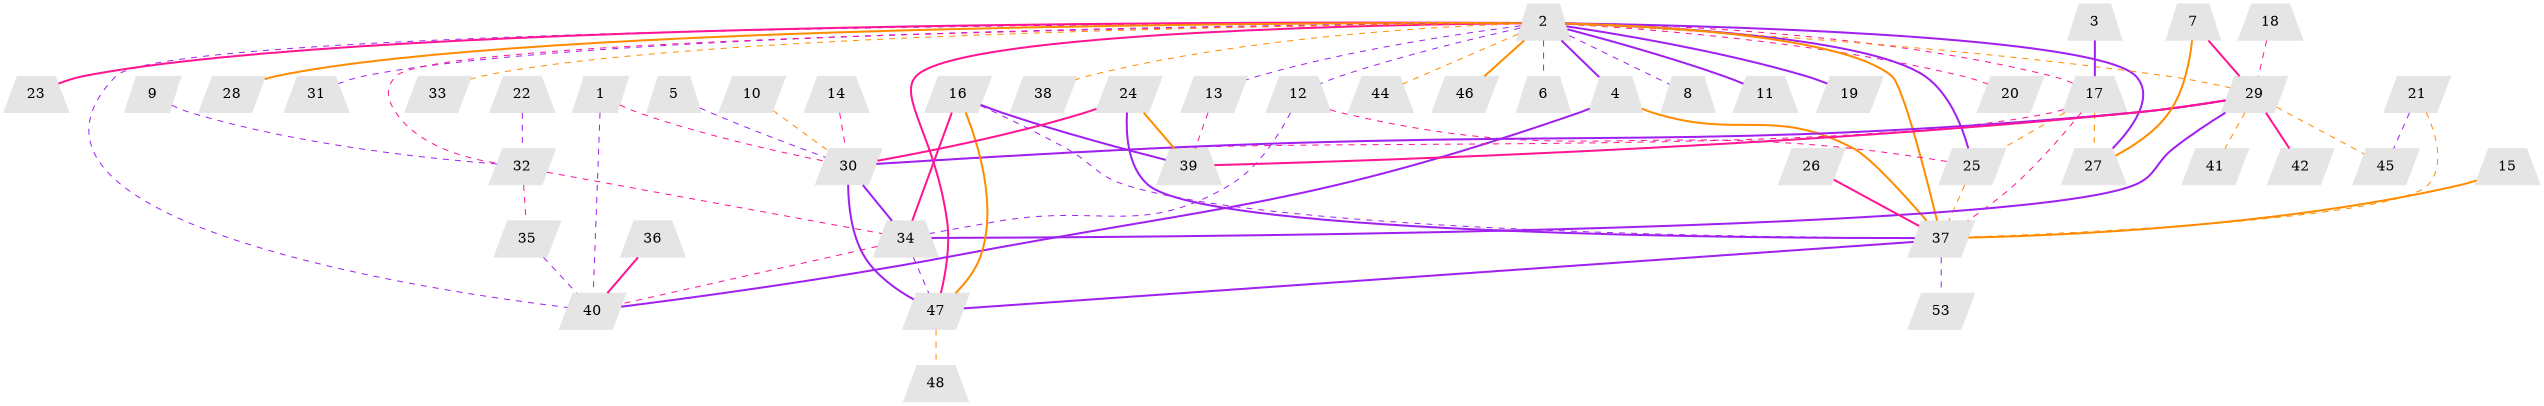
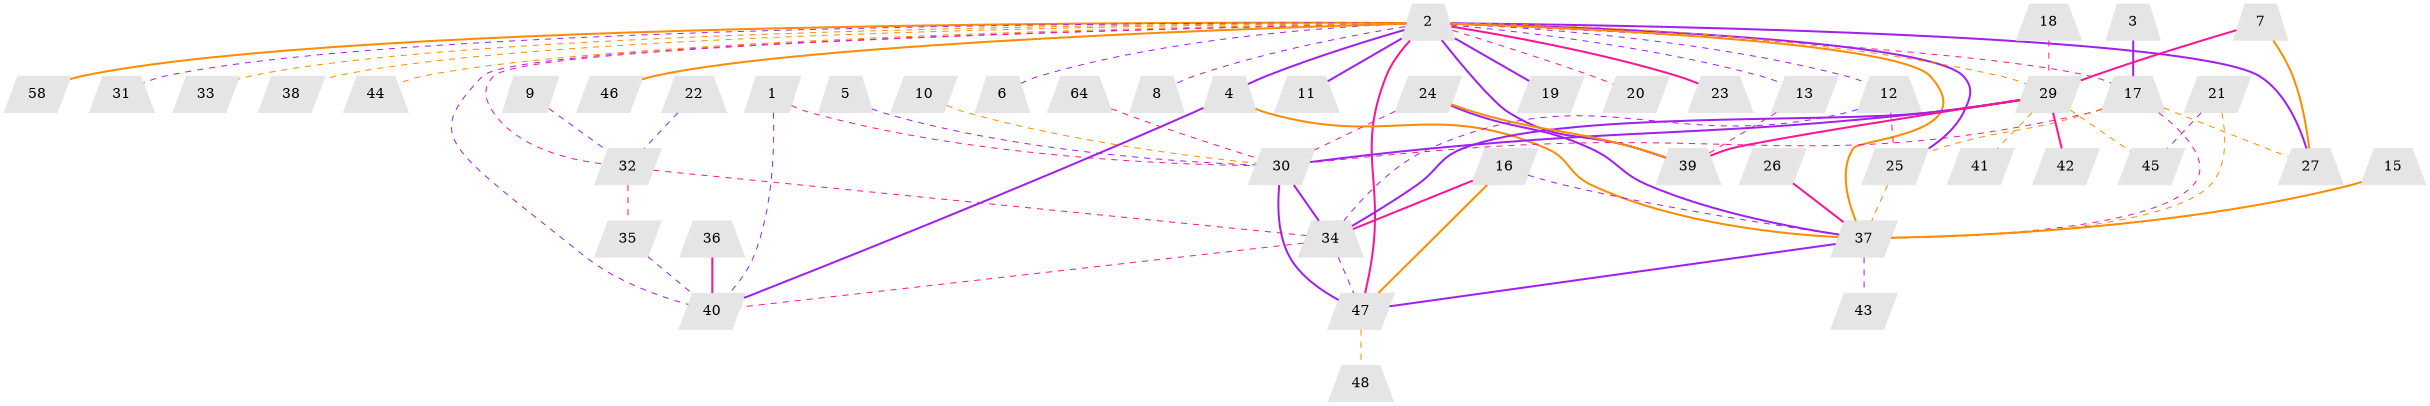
(232, 94) -> (38, 94)
(837, 94) -> (1080, 94)
(1073, 135) -> (1514, 116)
(988, 138) -> (1351, 132)
(1941, 311) -> (1864, 311)
